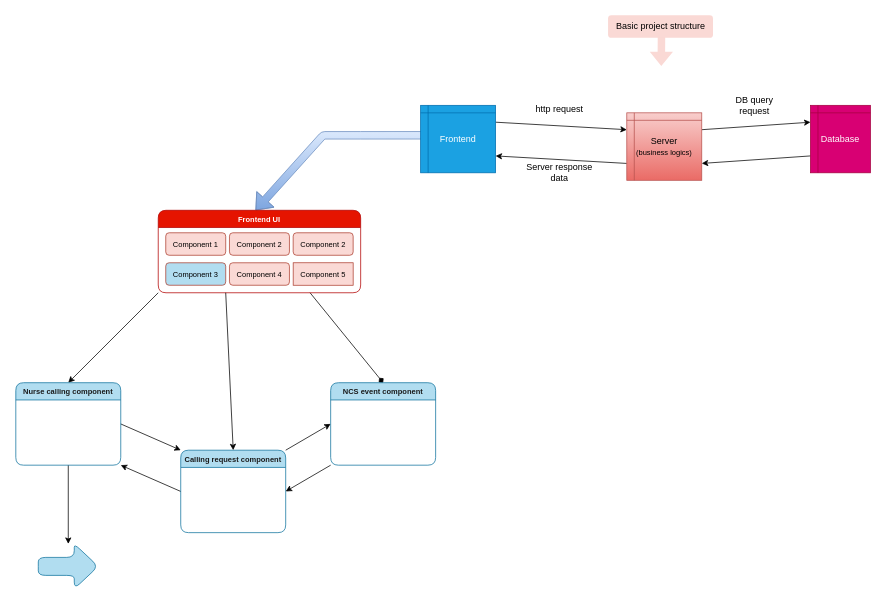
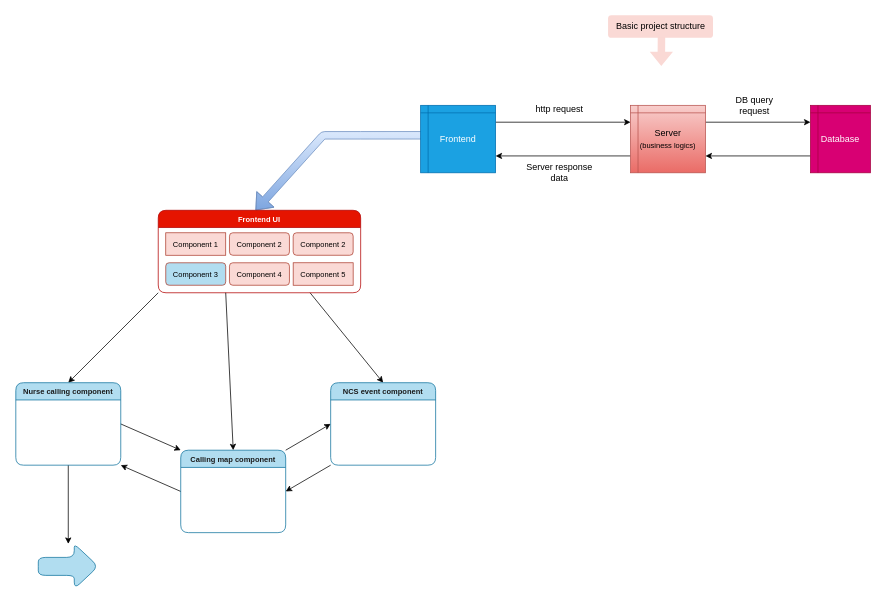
(664, 147) -> (668, 139)
(195, 244) -> (195, 244)
(379, 378) -> (379, 378)
(233, 459) -> (233, 459)
